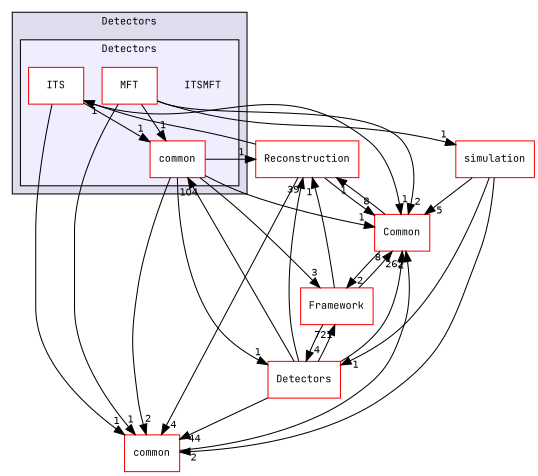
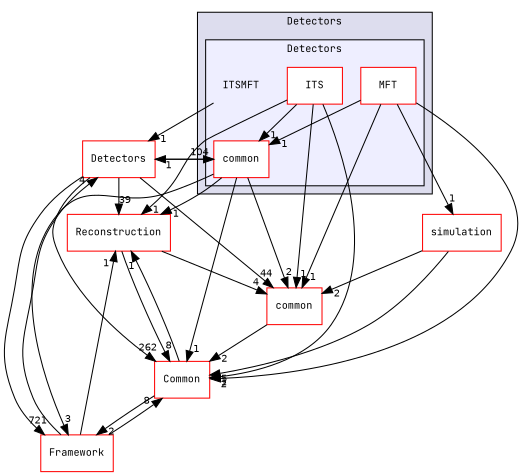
(174, 126) -> (215, 135)
(437, 283) -> (186, 119)
